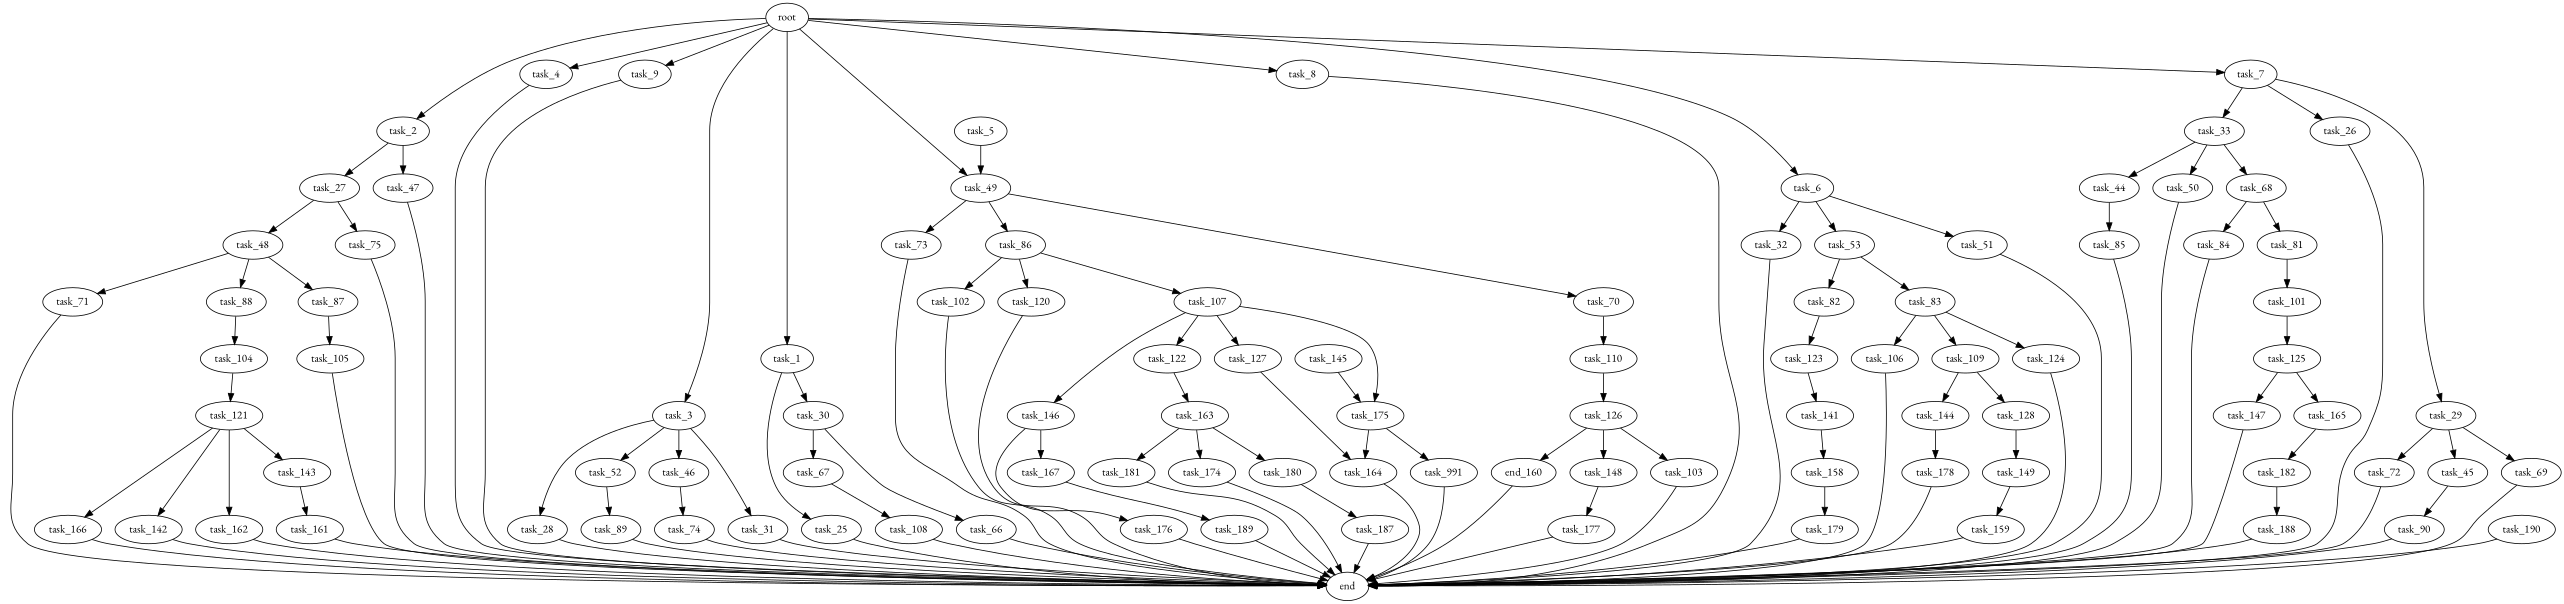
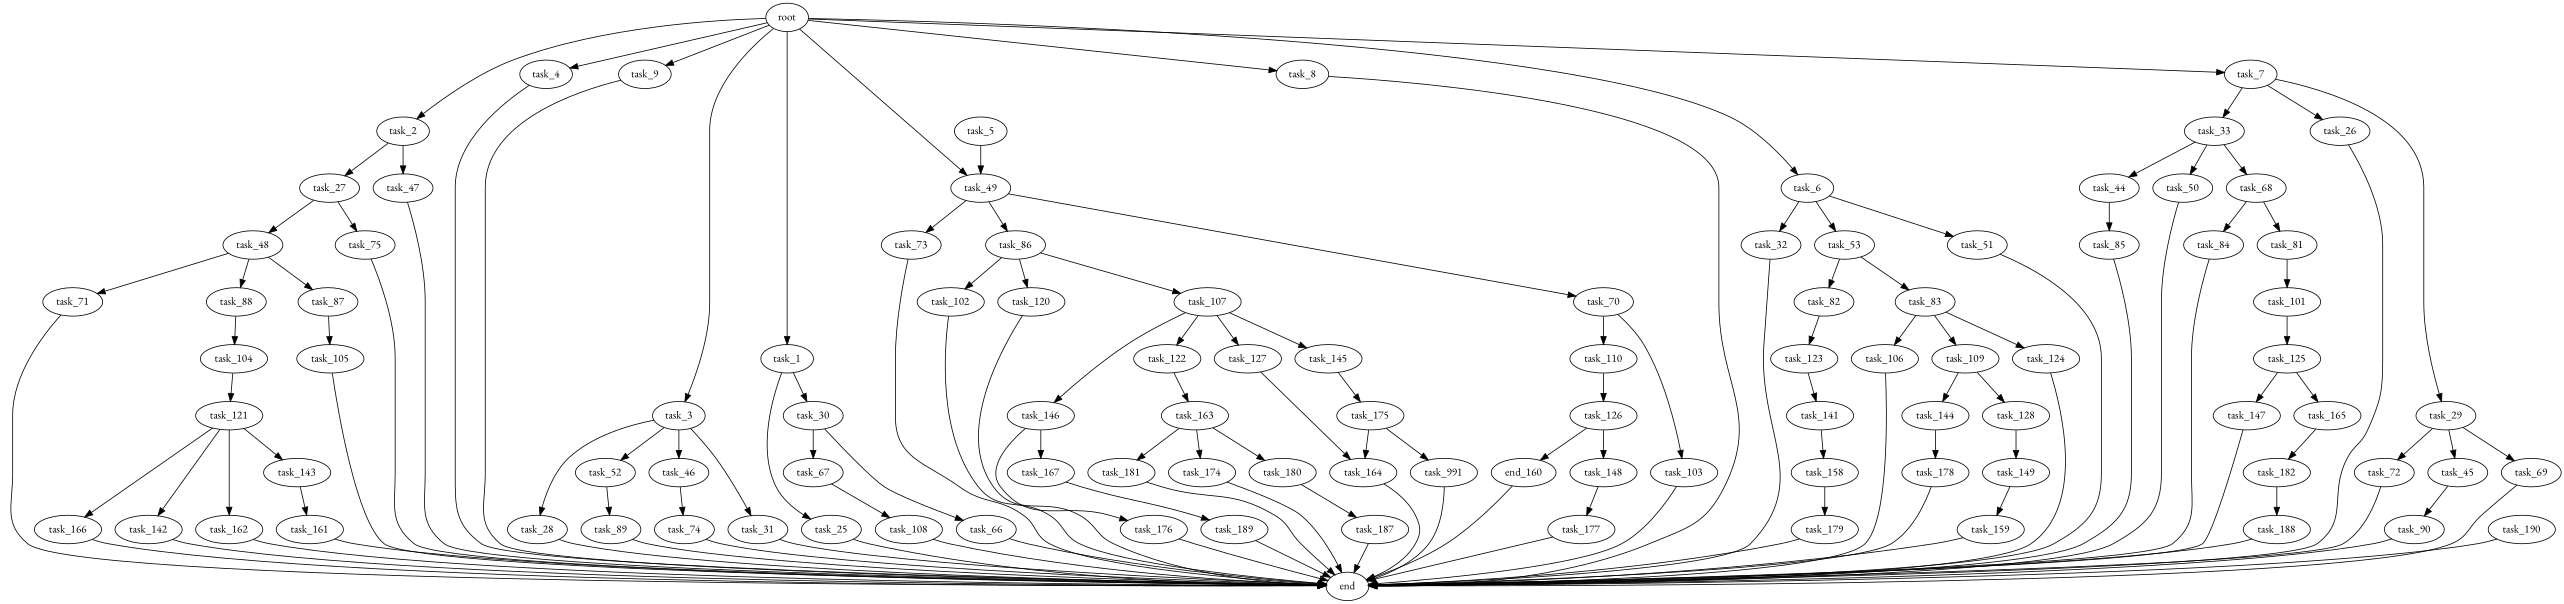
(1331, 325) -> (1264, 329)
(1641, 442) -> (1660, 377)
